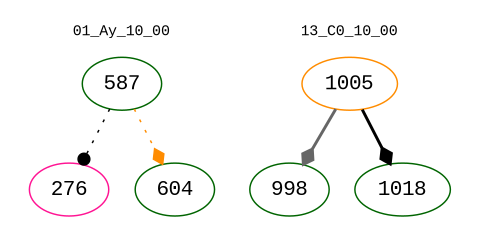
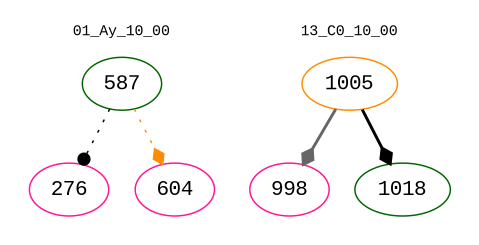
(175, 190) -> (175, 190)
(289, 190) -> (289, 190)
